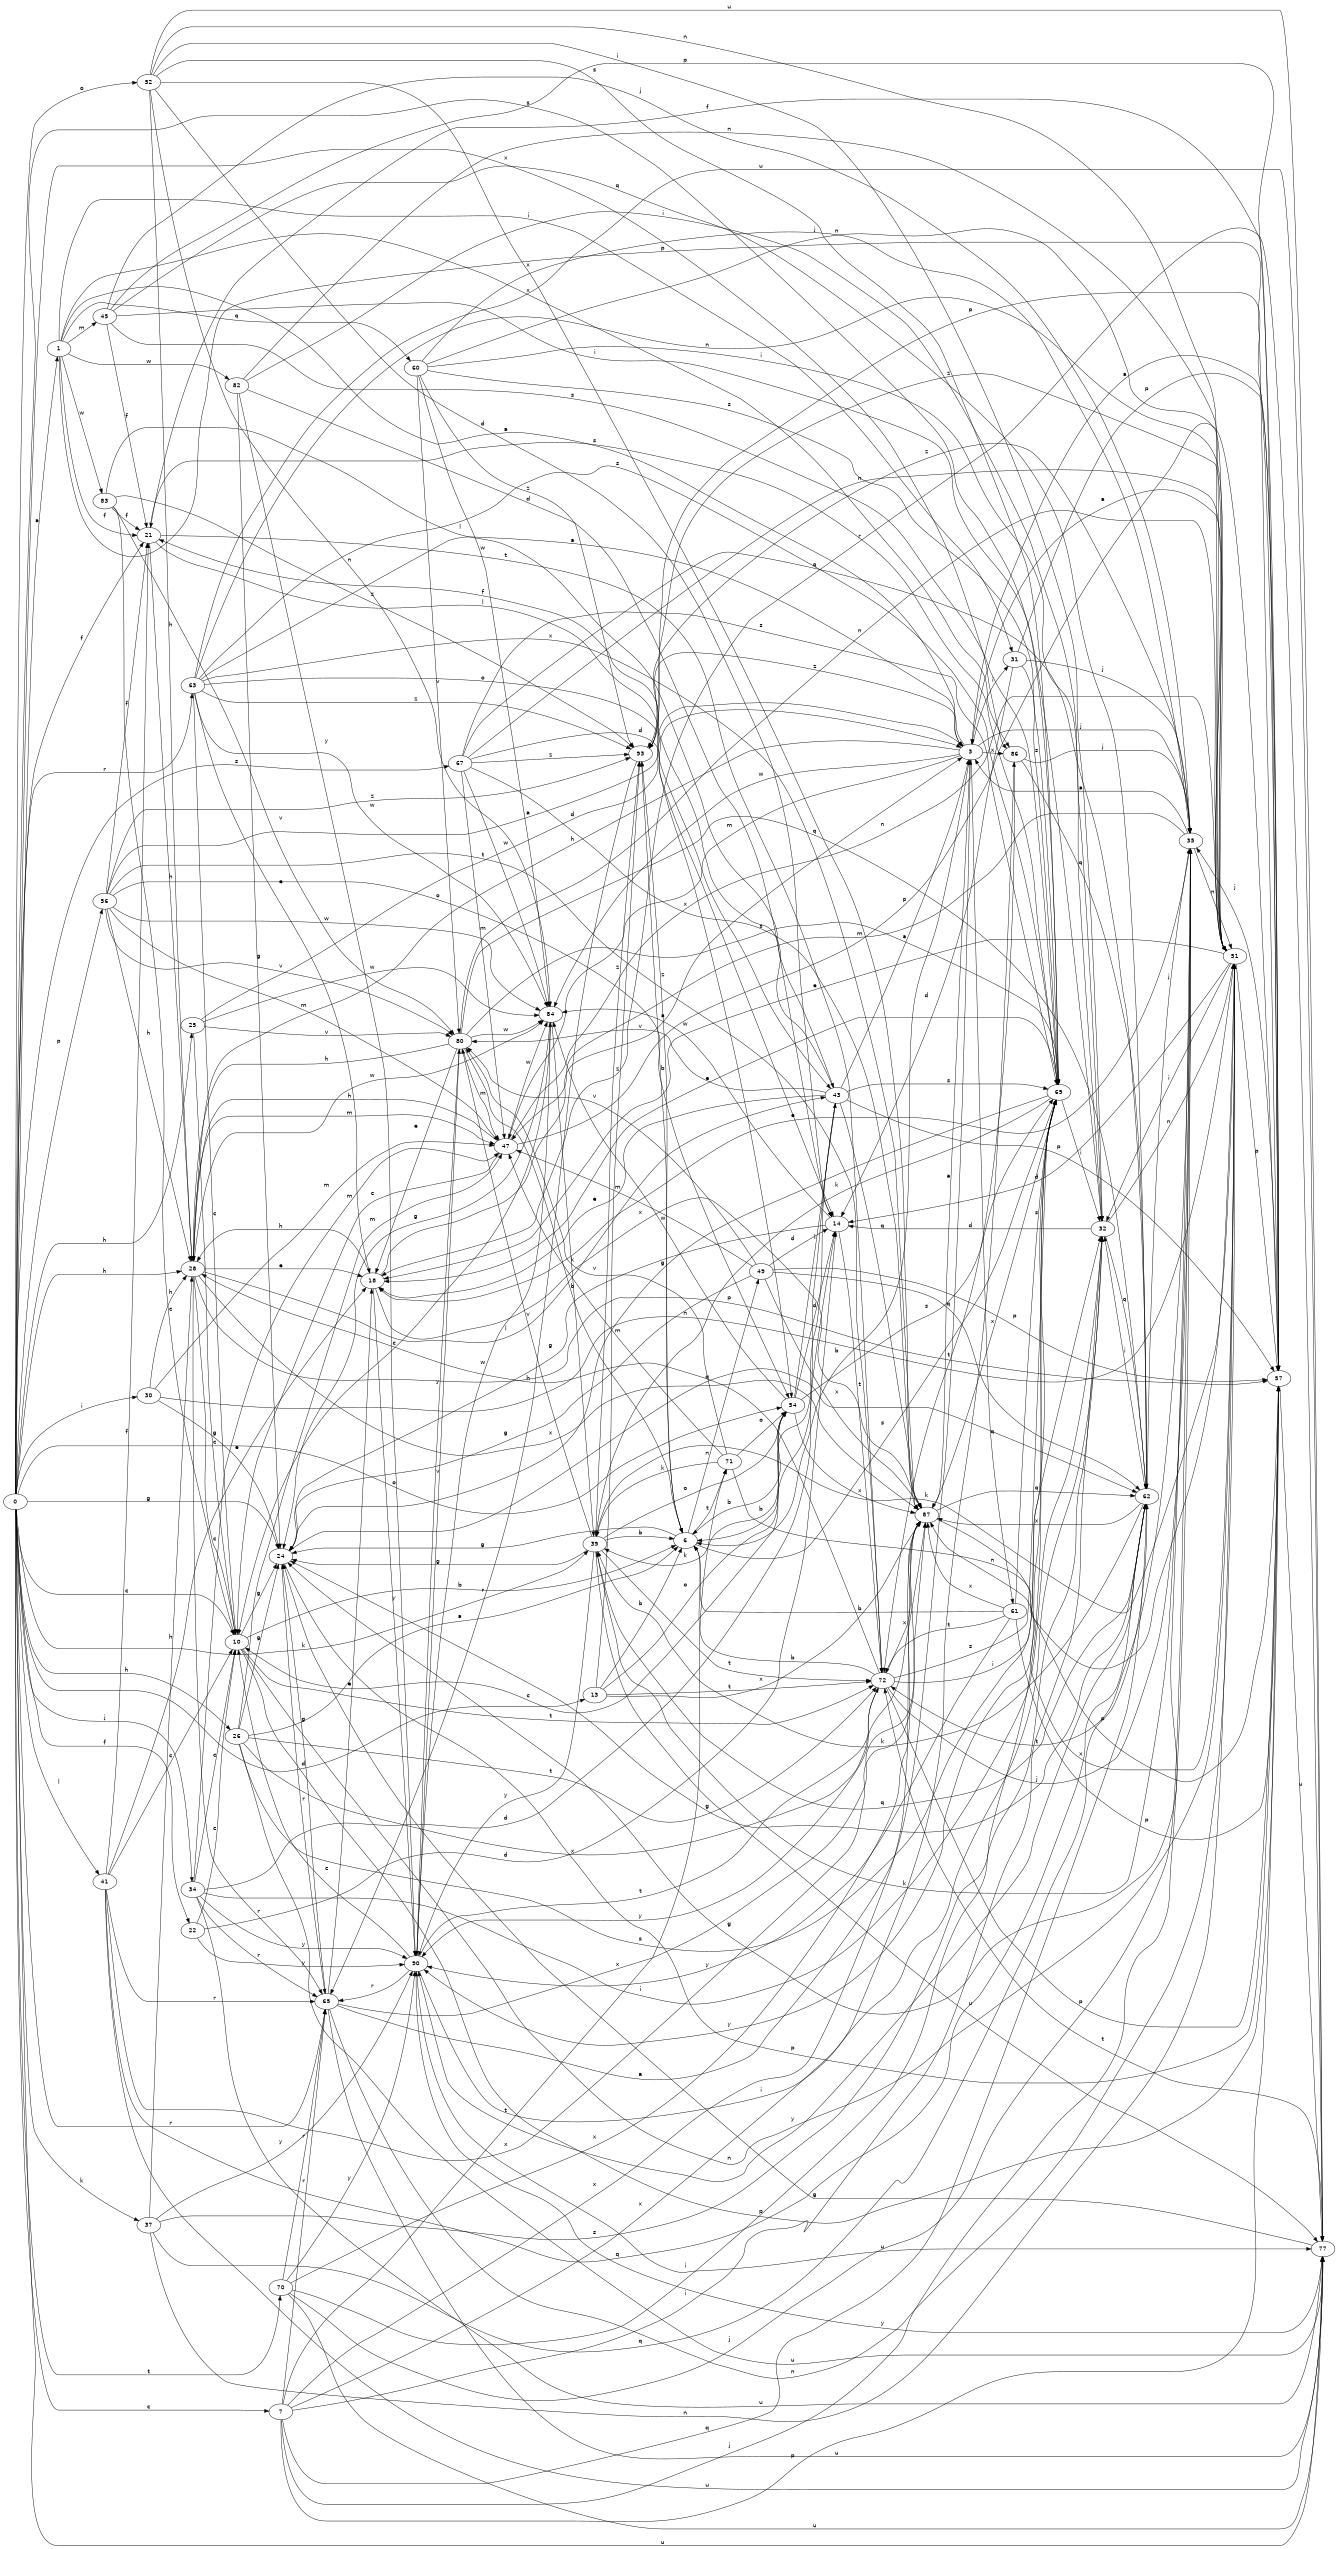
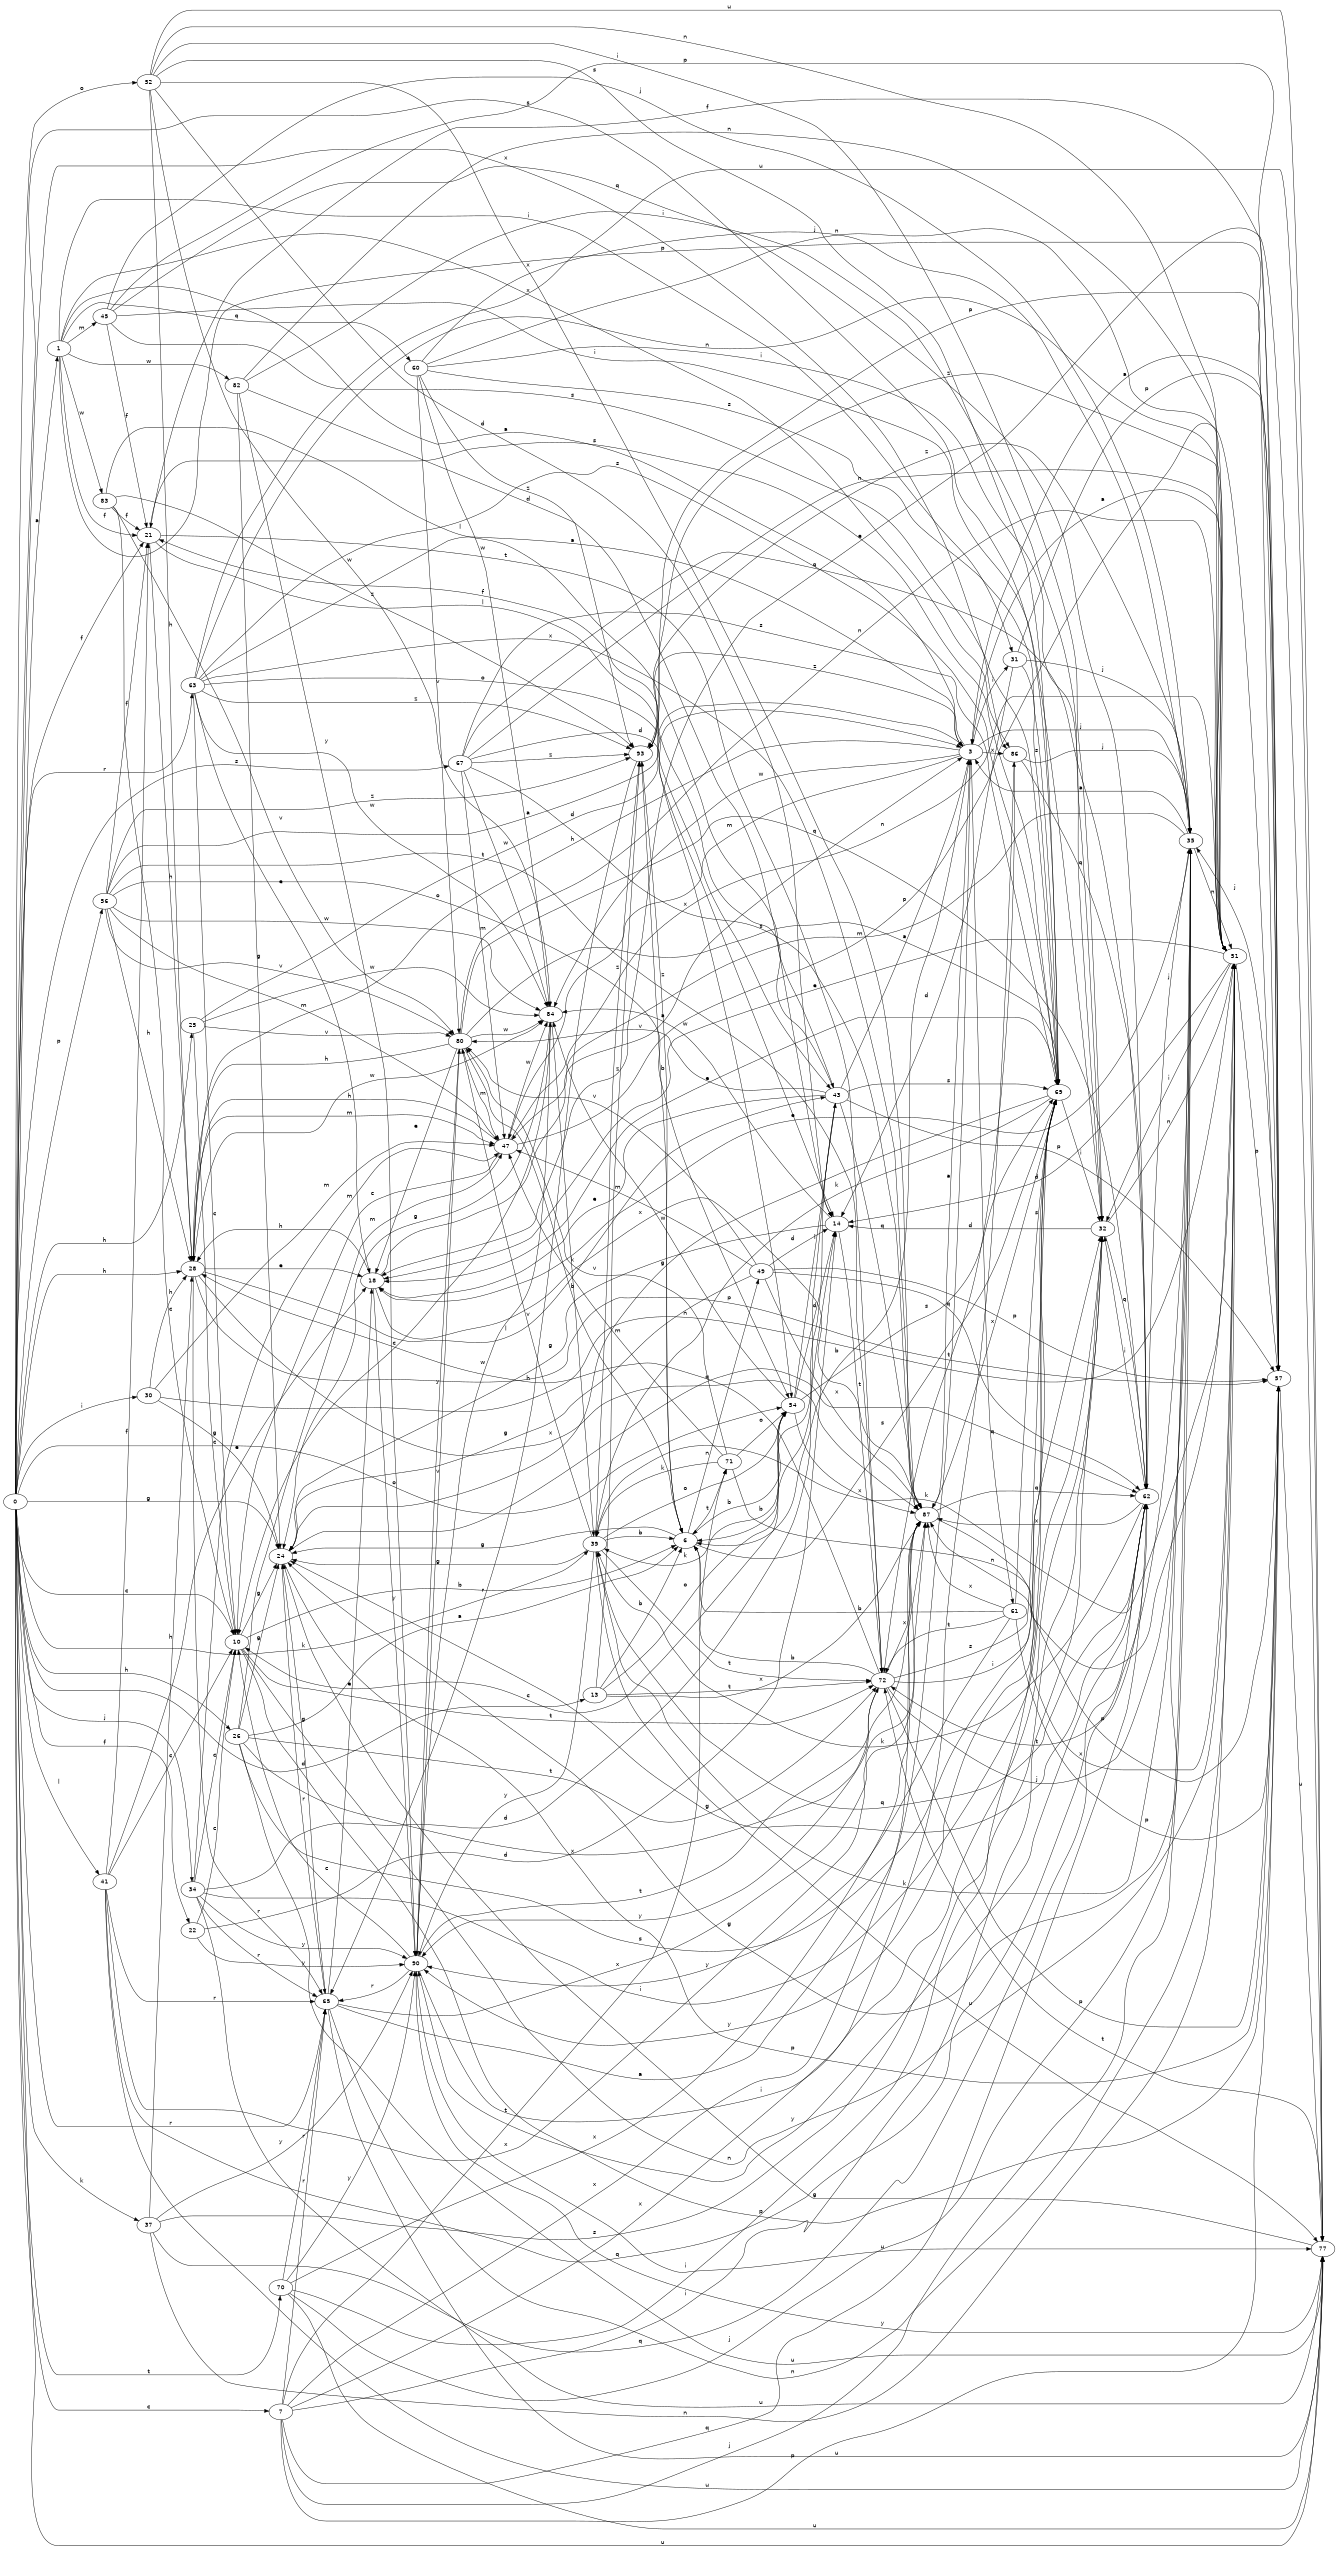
(860, 536) -> (860, 536)
(350, 560) -> (350, 560)
(206, 1455) -> none
